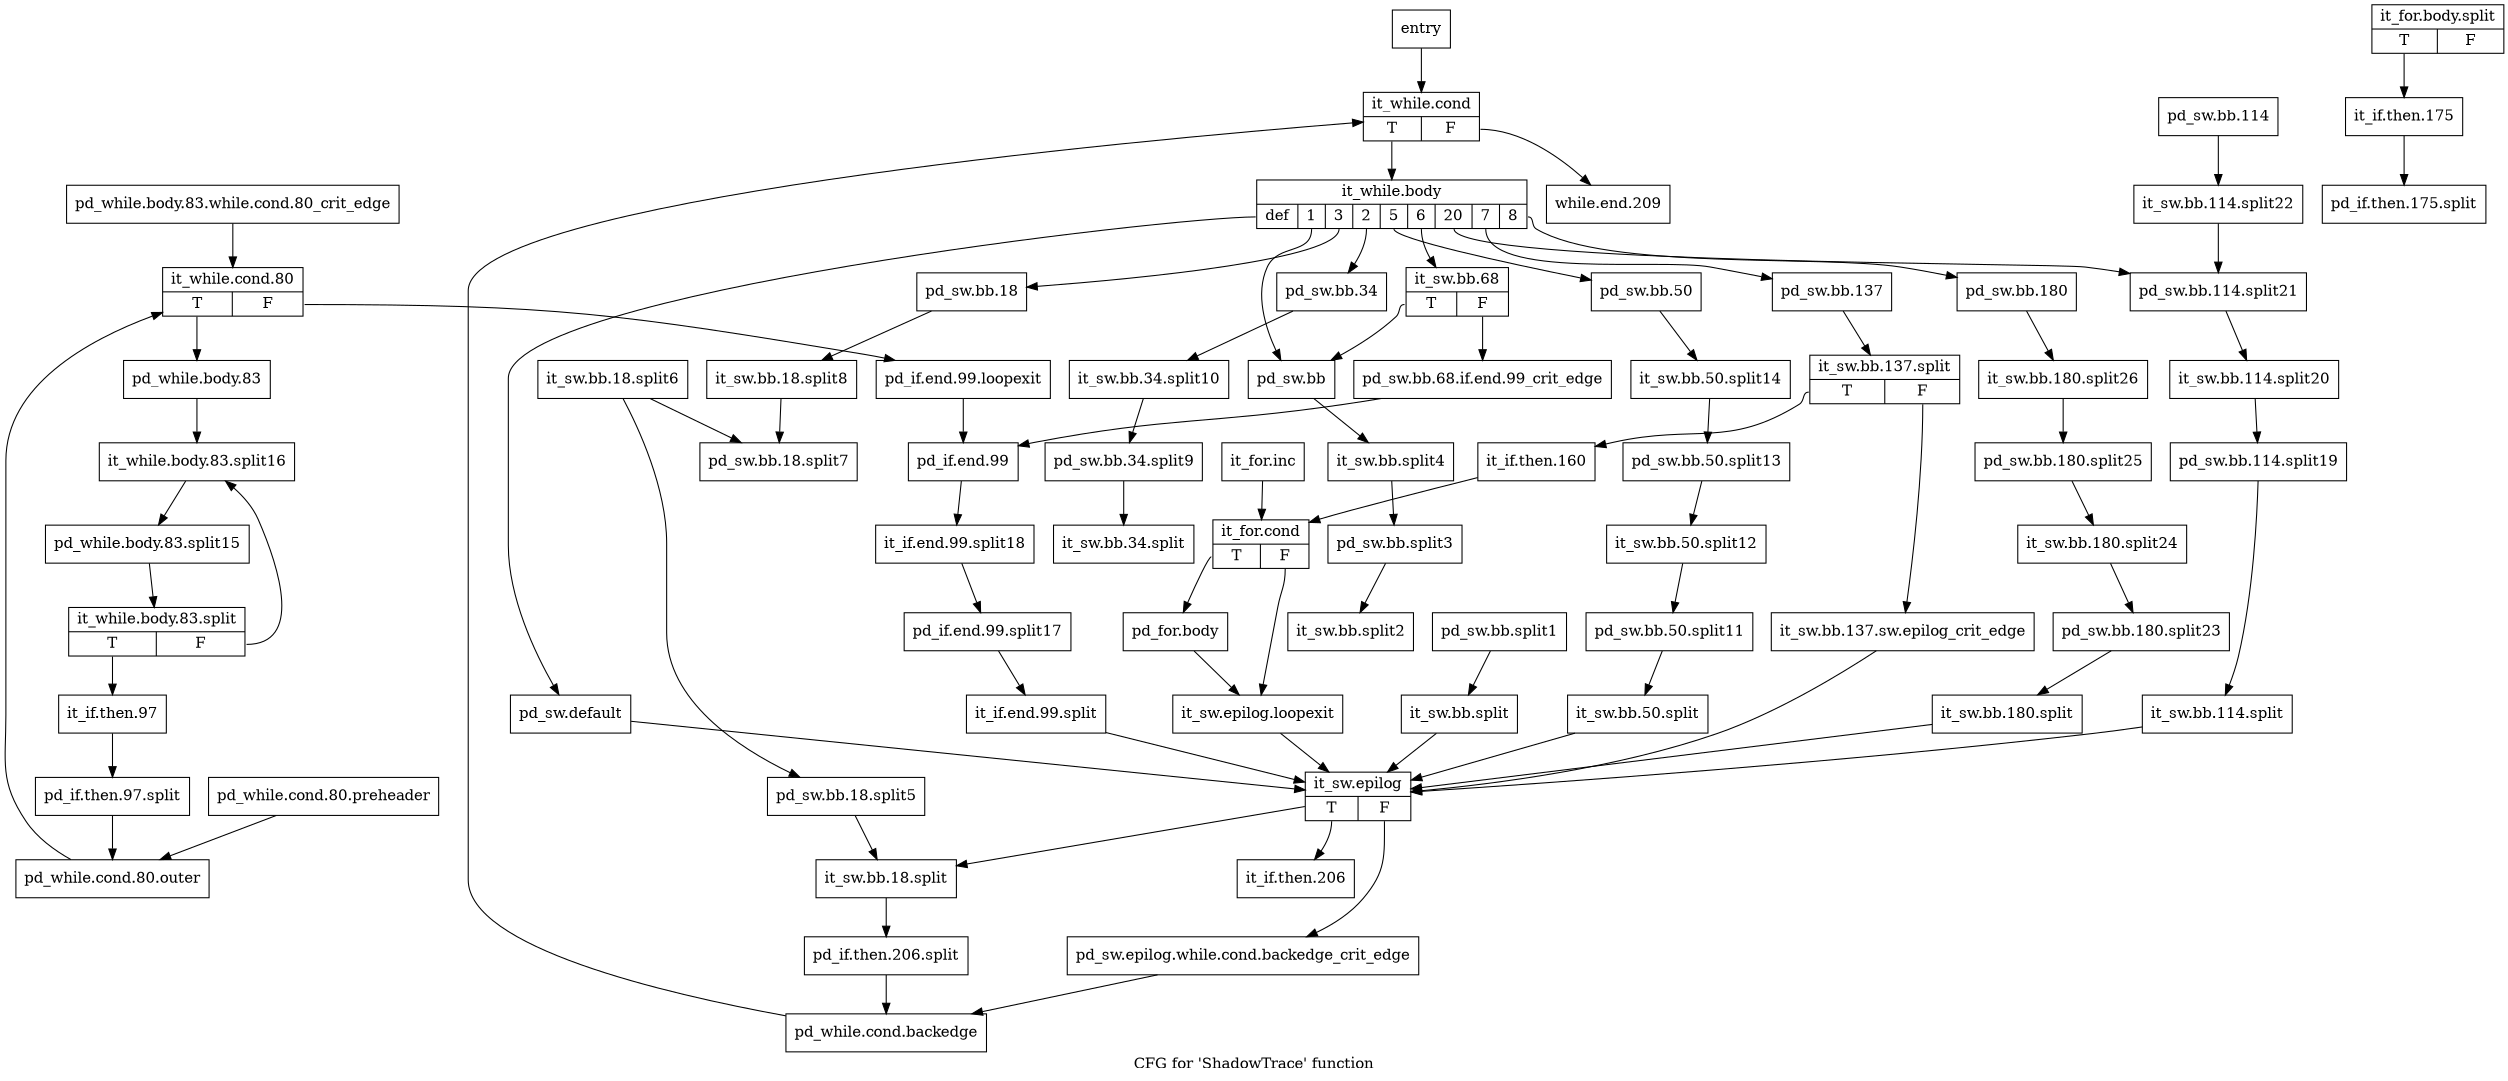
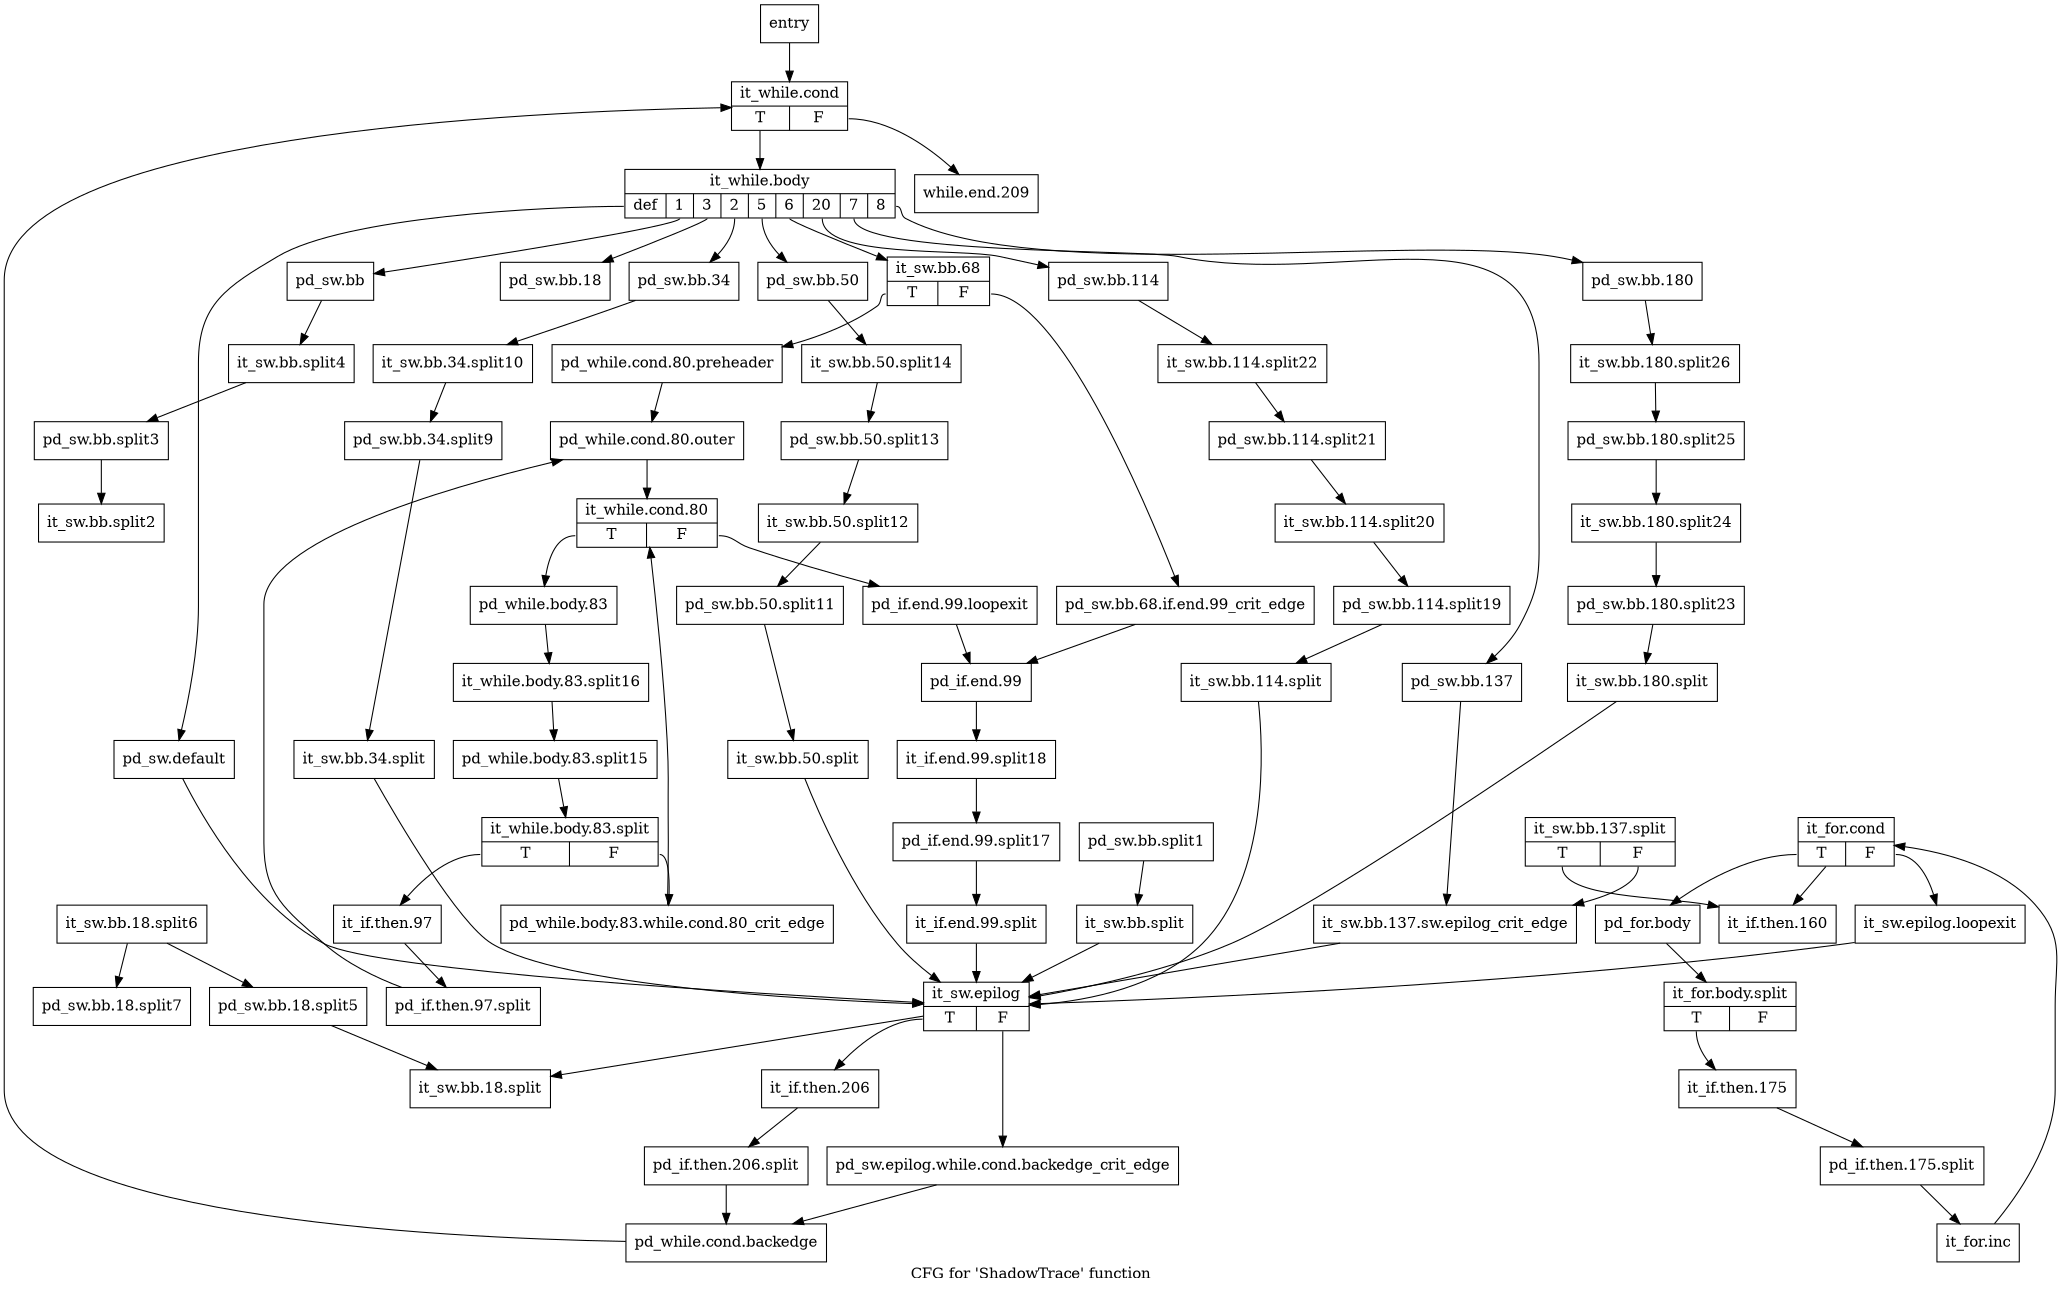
(1919, 263) -> (925, 251)
(1854, 328) -> (1454, 798)
(1376, 333) -> (841, 326)
(782, 379) -> none
(1402, 497) -> (1813, 882)
(276, 571) -> (668, 873)
(1213, 669) -> (1679, 956)
(886, 912) -> (777, 1124)
none -> (583, 972)
none -> (1936, 1201)
